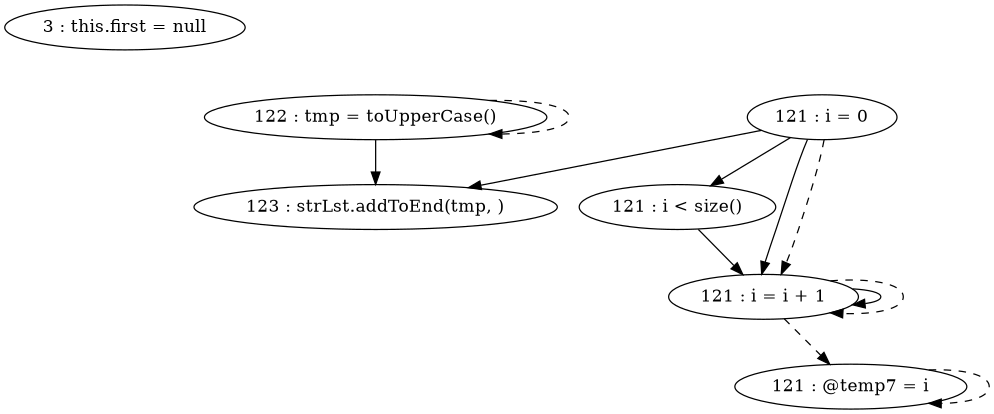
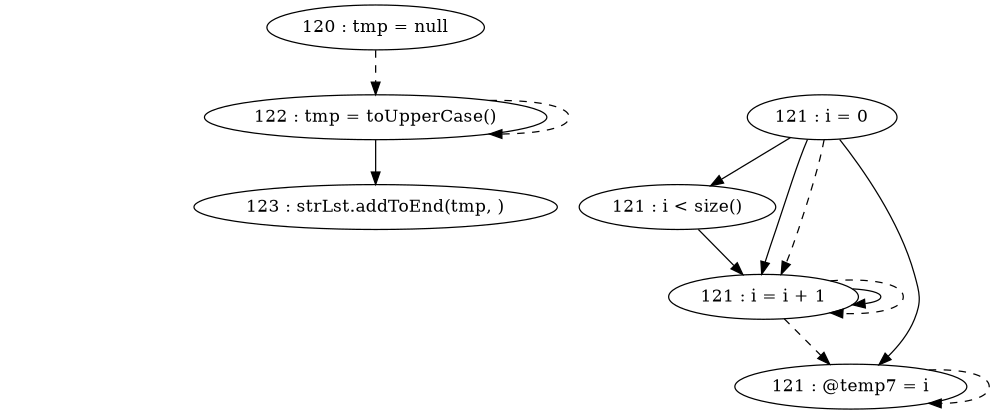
(125, 27) -> none
none -> (376, 27)
(621, 158) -> (904, 245)
